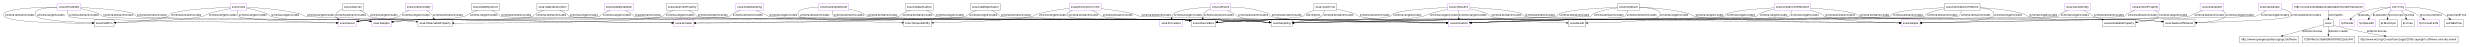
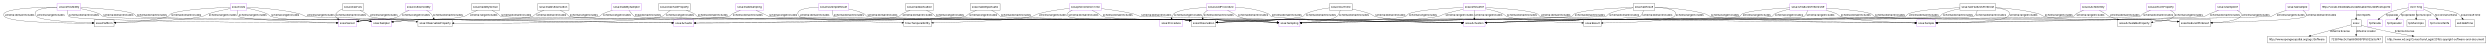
(1221, 7) -> (1221, 7)
(1313, 15) -> (1321, 15)
(1282, 23) -> (1289, 23)
(2408, 23) -> none
